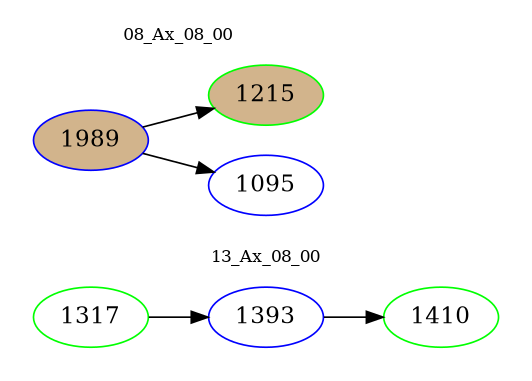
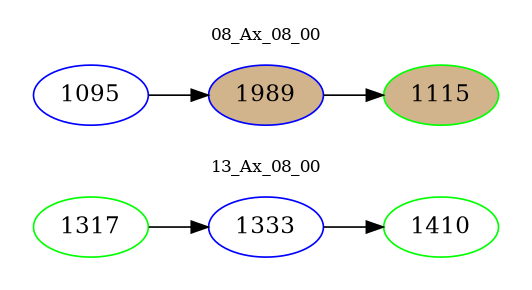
(266, 95) -> (441, 95)
(170, 161) -> (170, 95)
(266, 317) -> (266, 227)
